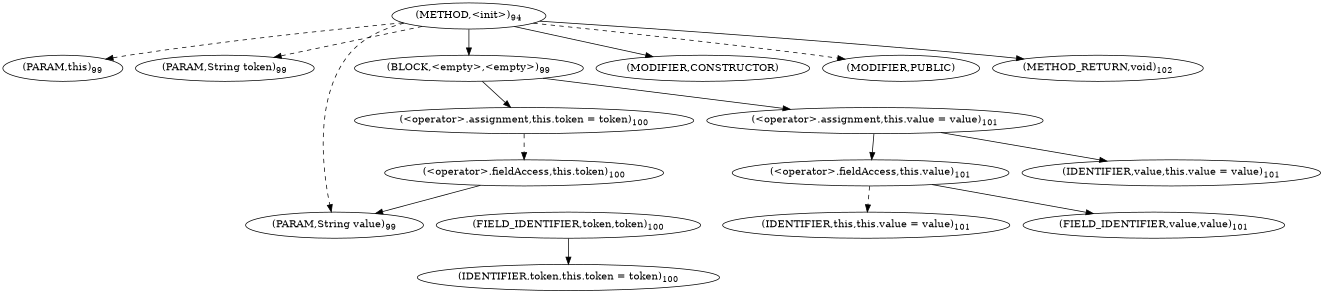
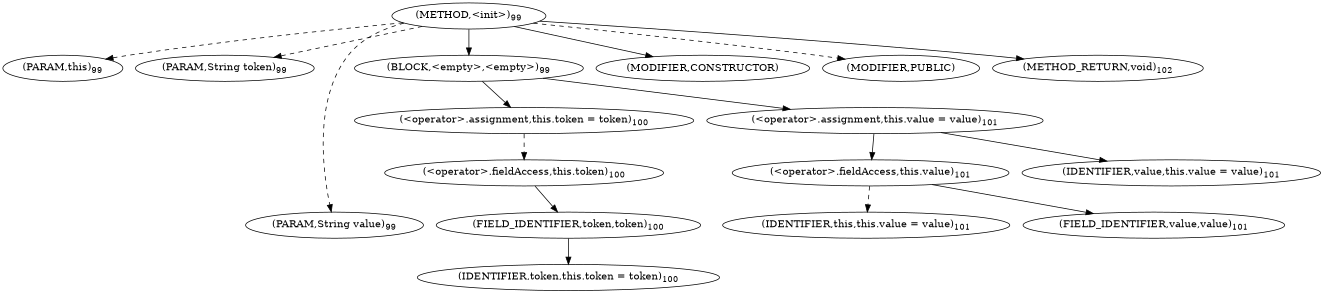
(516, 15) -> (516, 15)
(431, 198) -> (544, 196)
